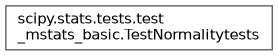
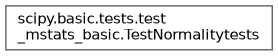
(139, 28) -> (139, 28)
